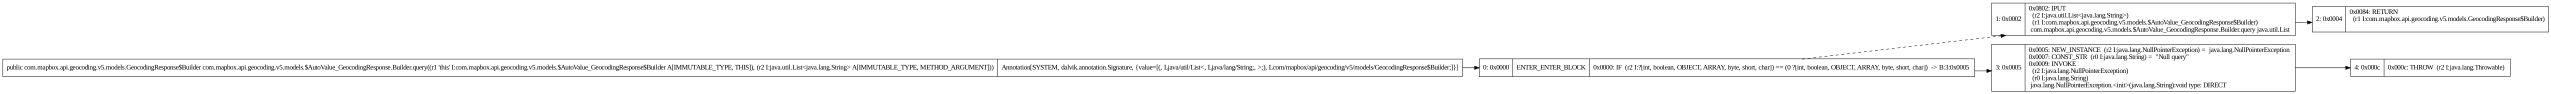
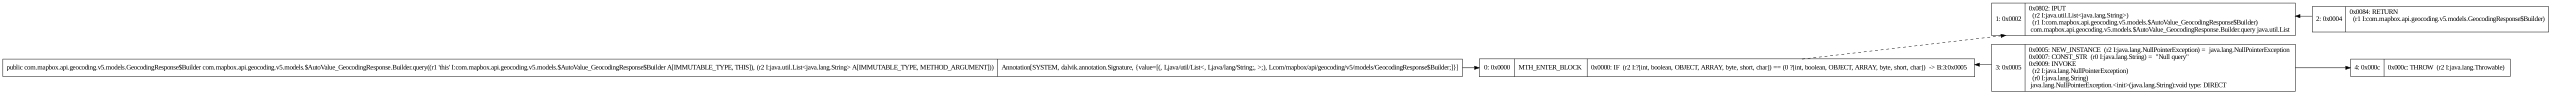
(2301, 22) -> (2306, 16)
(2054, 64) -> (2054, 64)
(1551, 68) -> (1550, 68)
(1981, 71) -> (1986, 65)
